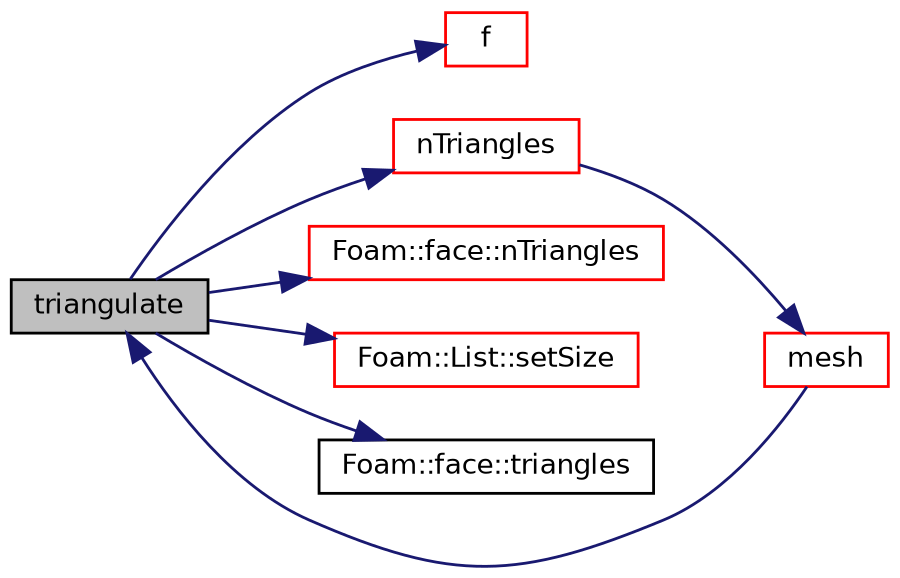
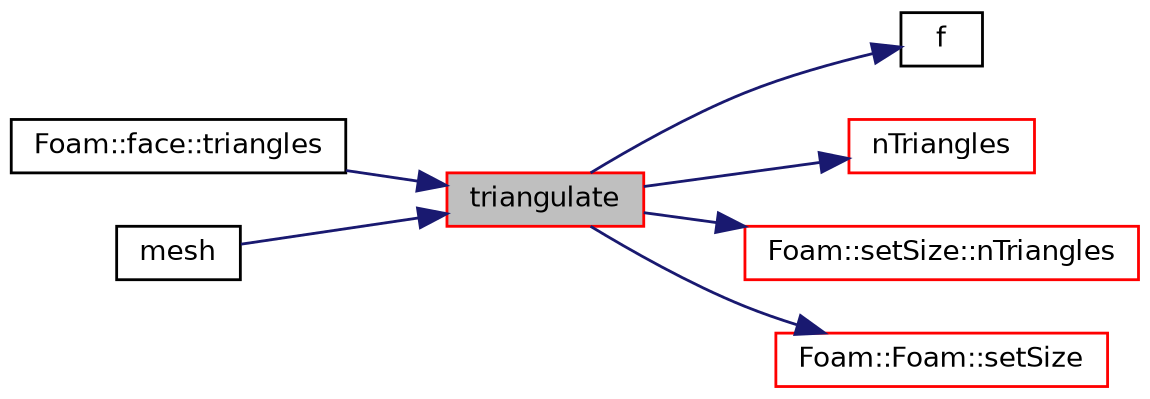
(486, 39) -> (942, 39)
(694, 221) -> none
(486, 253) -> (942, 253)
(110, 306) -> (545, 200)
(486, 360) -> (942, 360)
(826, 360) -> (179, 253)
(254, 387) -> (382, 176)
